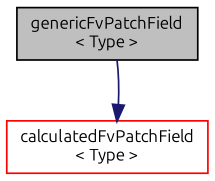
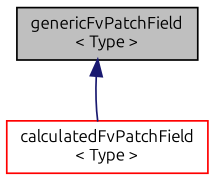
(119, 82) -> (96, 99)
